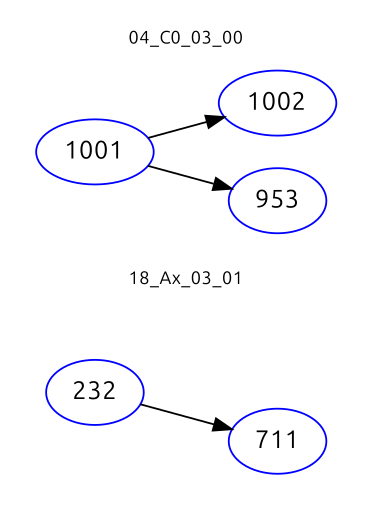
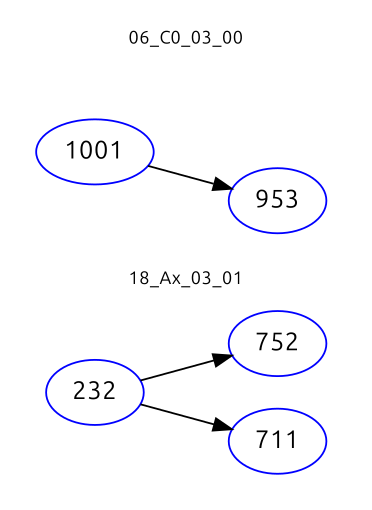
(186, 39) -> (186, 39)
(278, 103) -> none
none -> (278, 344)
